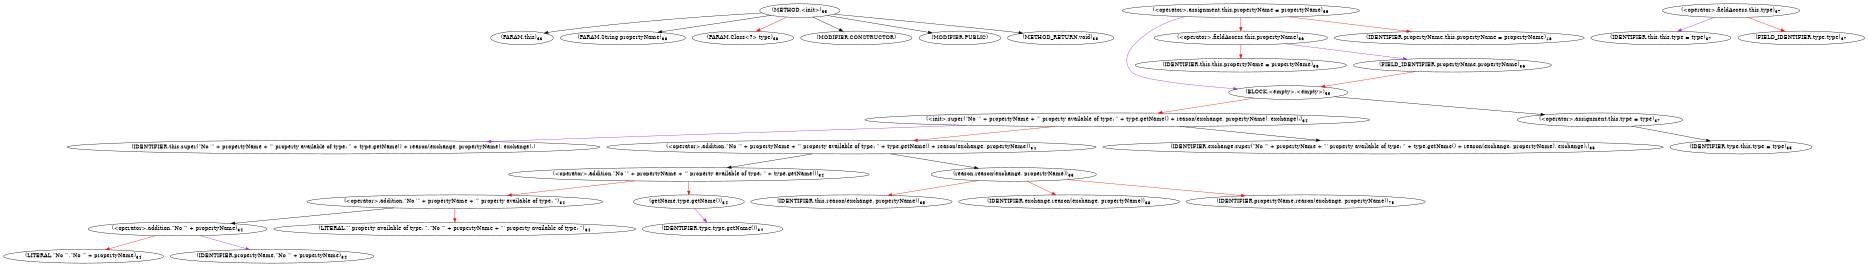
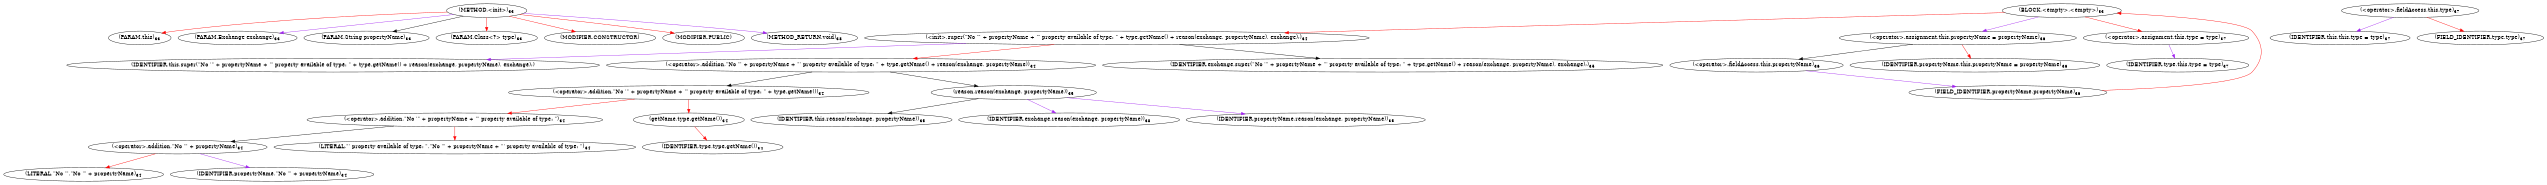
(655, 21) -> (306, 19)
(1241, 22) -> (1858, 51)
(826, 23) -> (540, 24)
(927, 23) -> (643, 22)
(878, 24) -> (595, 23)
(1549, 37) -> (2065, 65)
none -> (238, 38)
(1241, 65) -> none
(1138, 75) -> (2012, 24)
(1438, 106) -> (2112, 24)
(1669, 133) -> (2171, 50)
(1790, 147) -> (2226, 65)
(1040, 187) -> (1040, 105)
(935, 188) -> (935, 106)
(1154, 188) -> (1154, 106)
(1392, 201) -> (1392, 119)
(699, 214) -> (699, 132)
